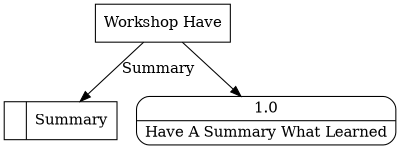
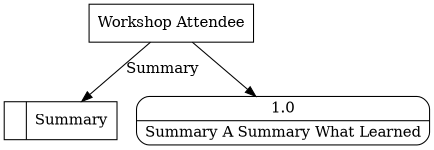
(163, 23) -> (171, 23)
(266, 132) -> (283, 132)
